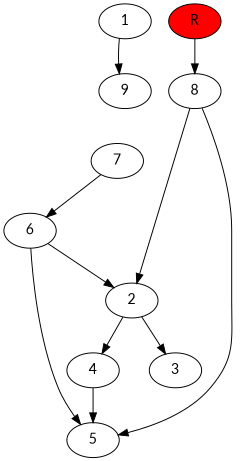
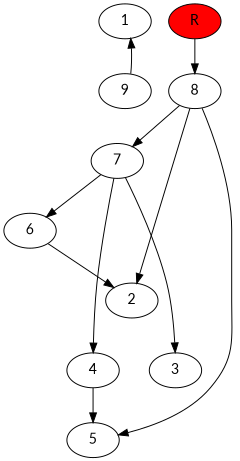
(119, 51) -> (132, 61)
none -> (160, 123)
(115, 331) -> (100, 260)
(151, 331) -> (159, 258)
(43, 335) -> none
